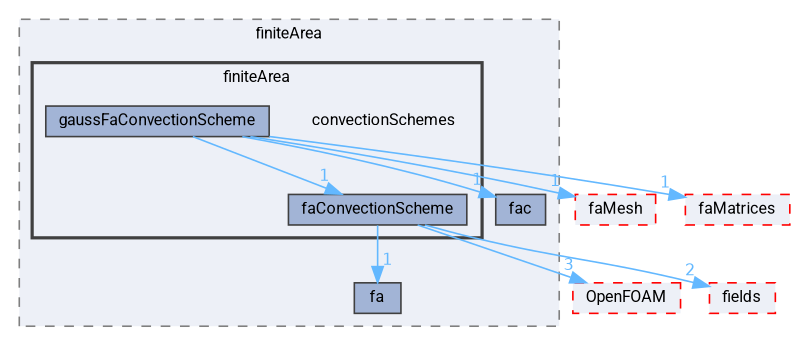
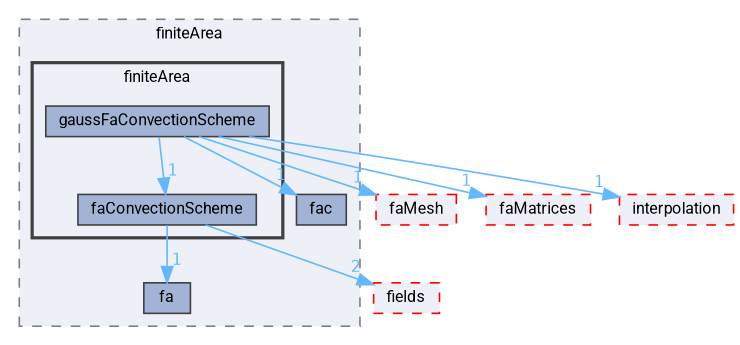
(384, 121) -> none
none -> (677, 210)
(627, 298) -> none
